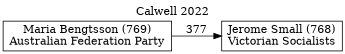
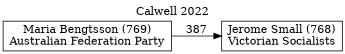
(197, 30) -> (197, 30)
